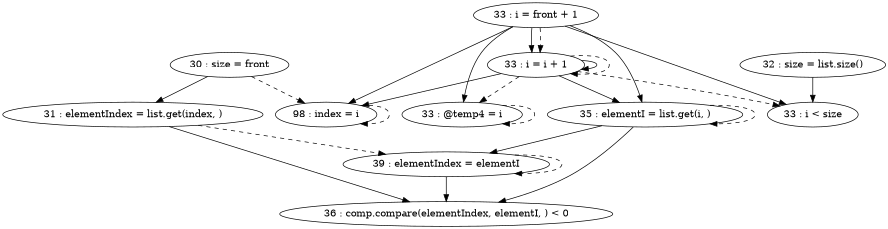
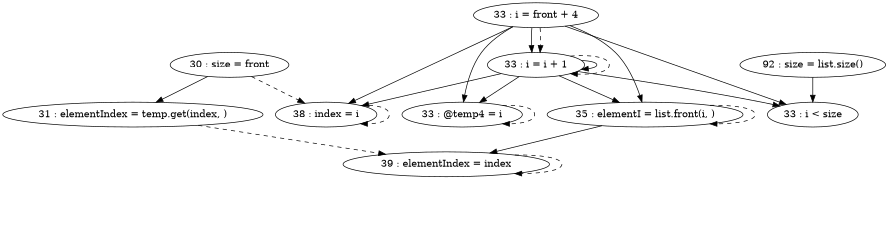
(536, 15) -> (536, 15)
(813, 65) -> (813, 65)
(675, 87) -> (675, 87)
(502, 88) -> (502, 88)
(133, 115) -> (133, 115)
(326, 115) -> (326, 115)
(645, 115) -> (645, 115)
(446, 164) -> (446, 164)
(446, 214) -> none
